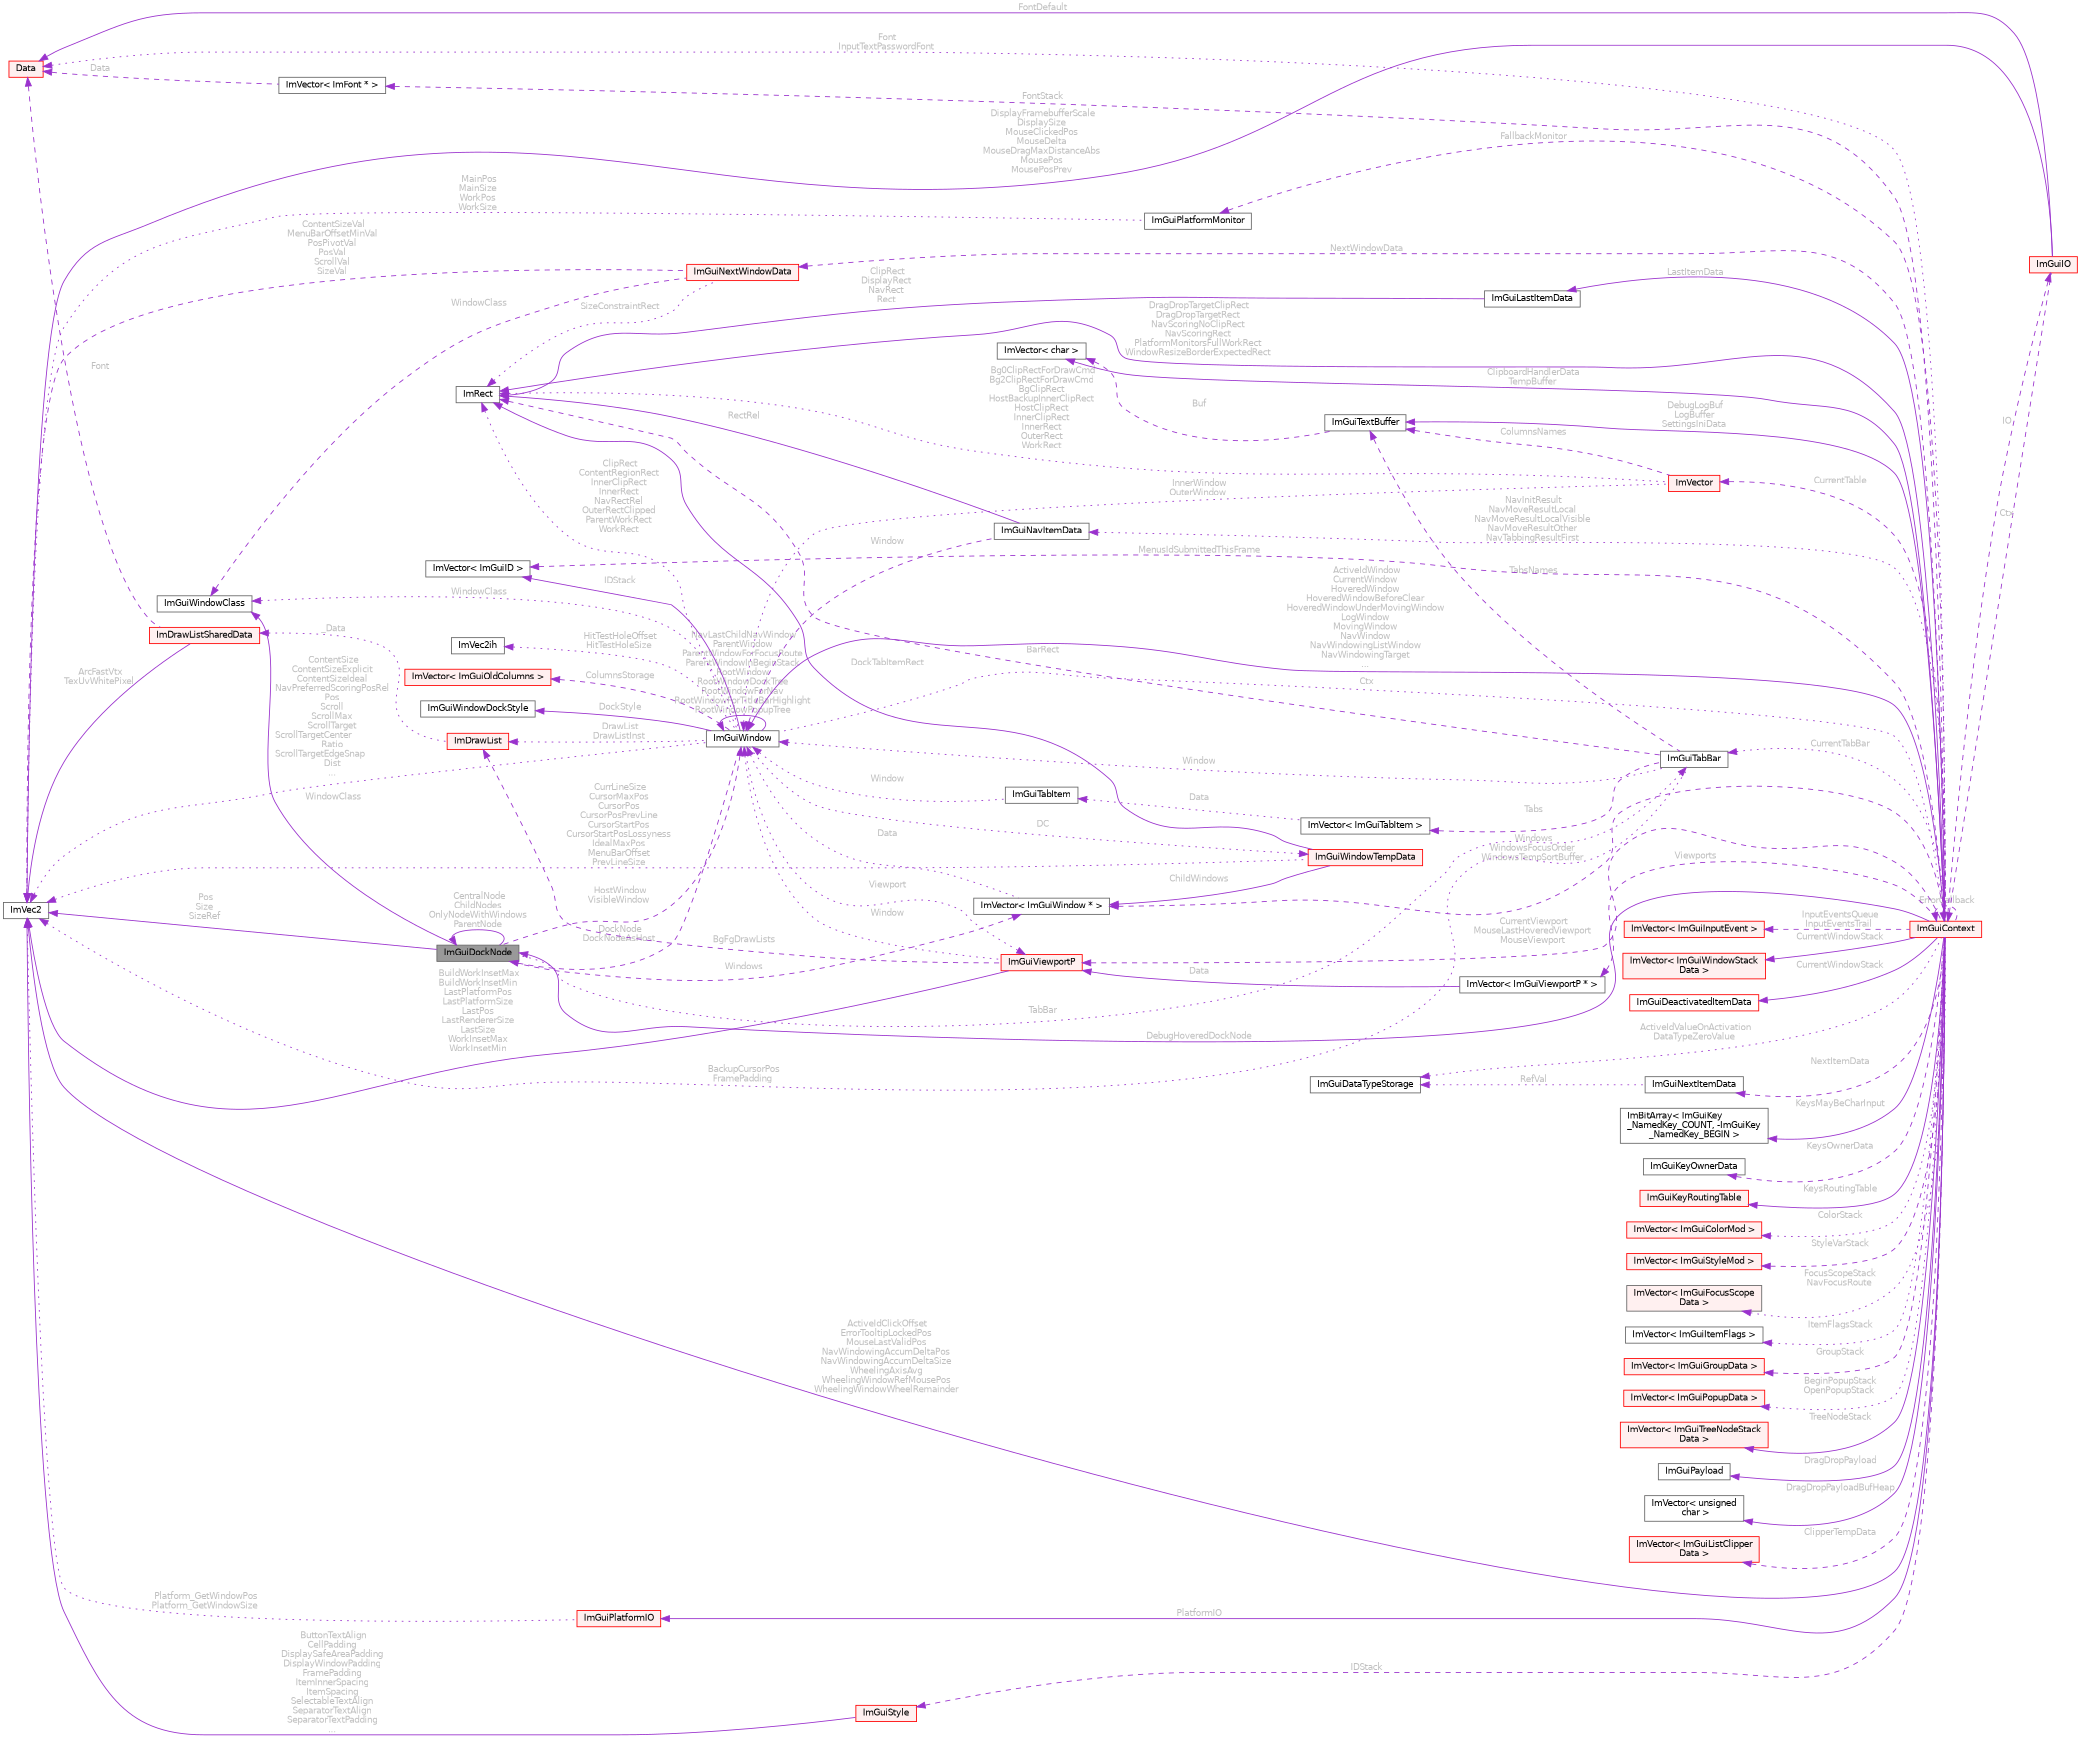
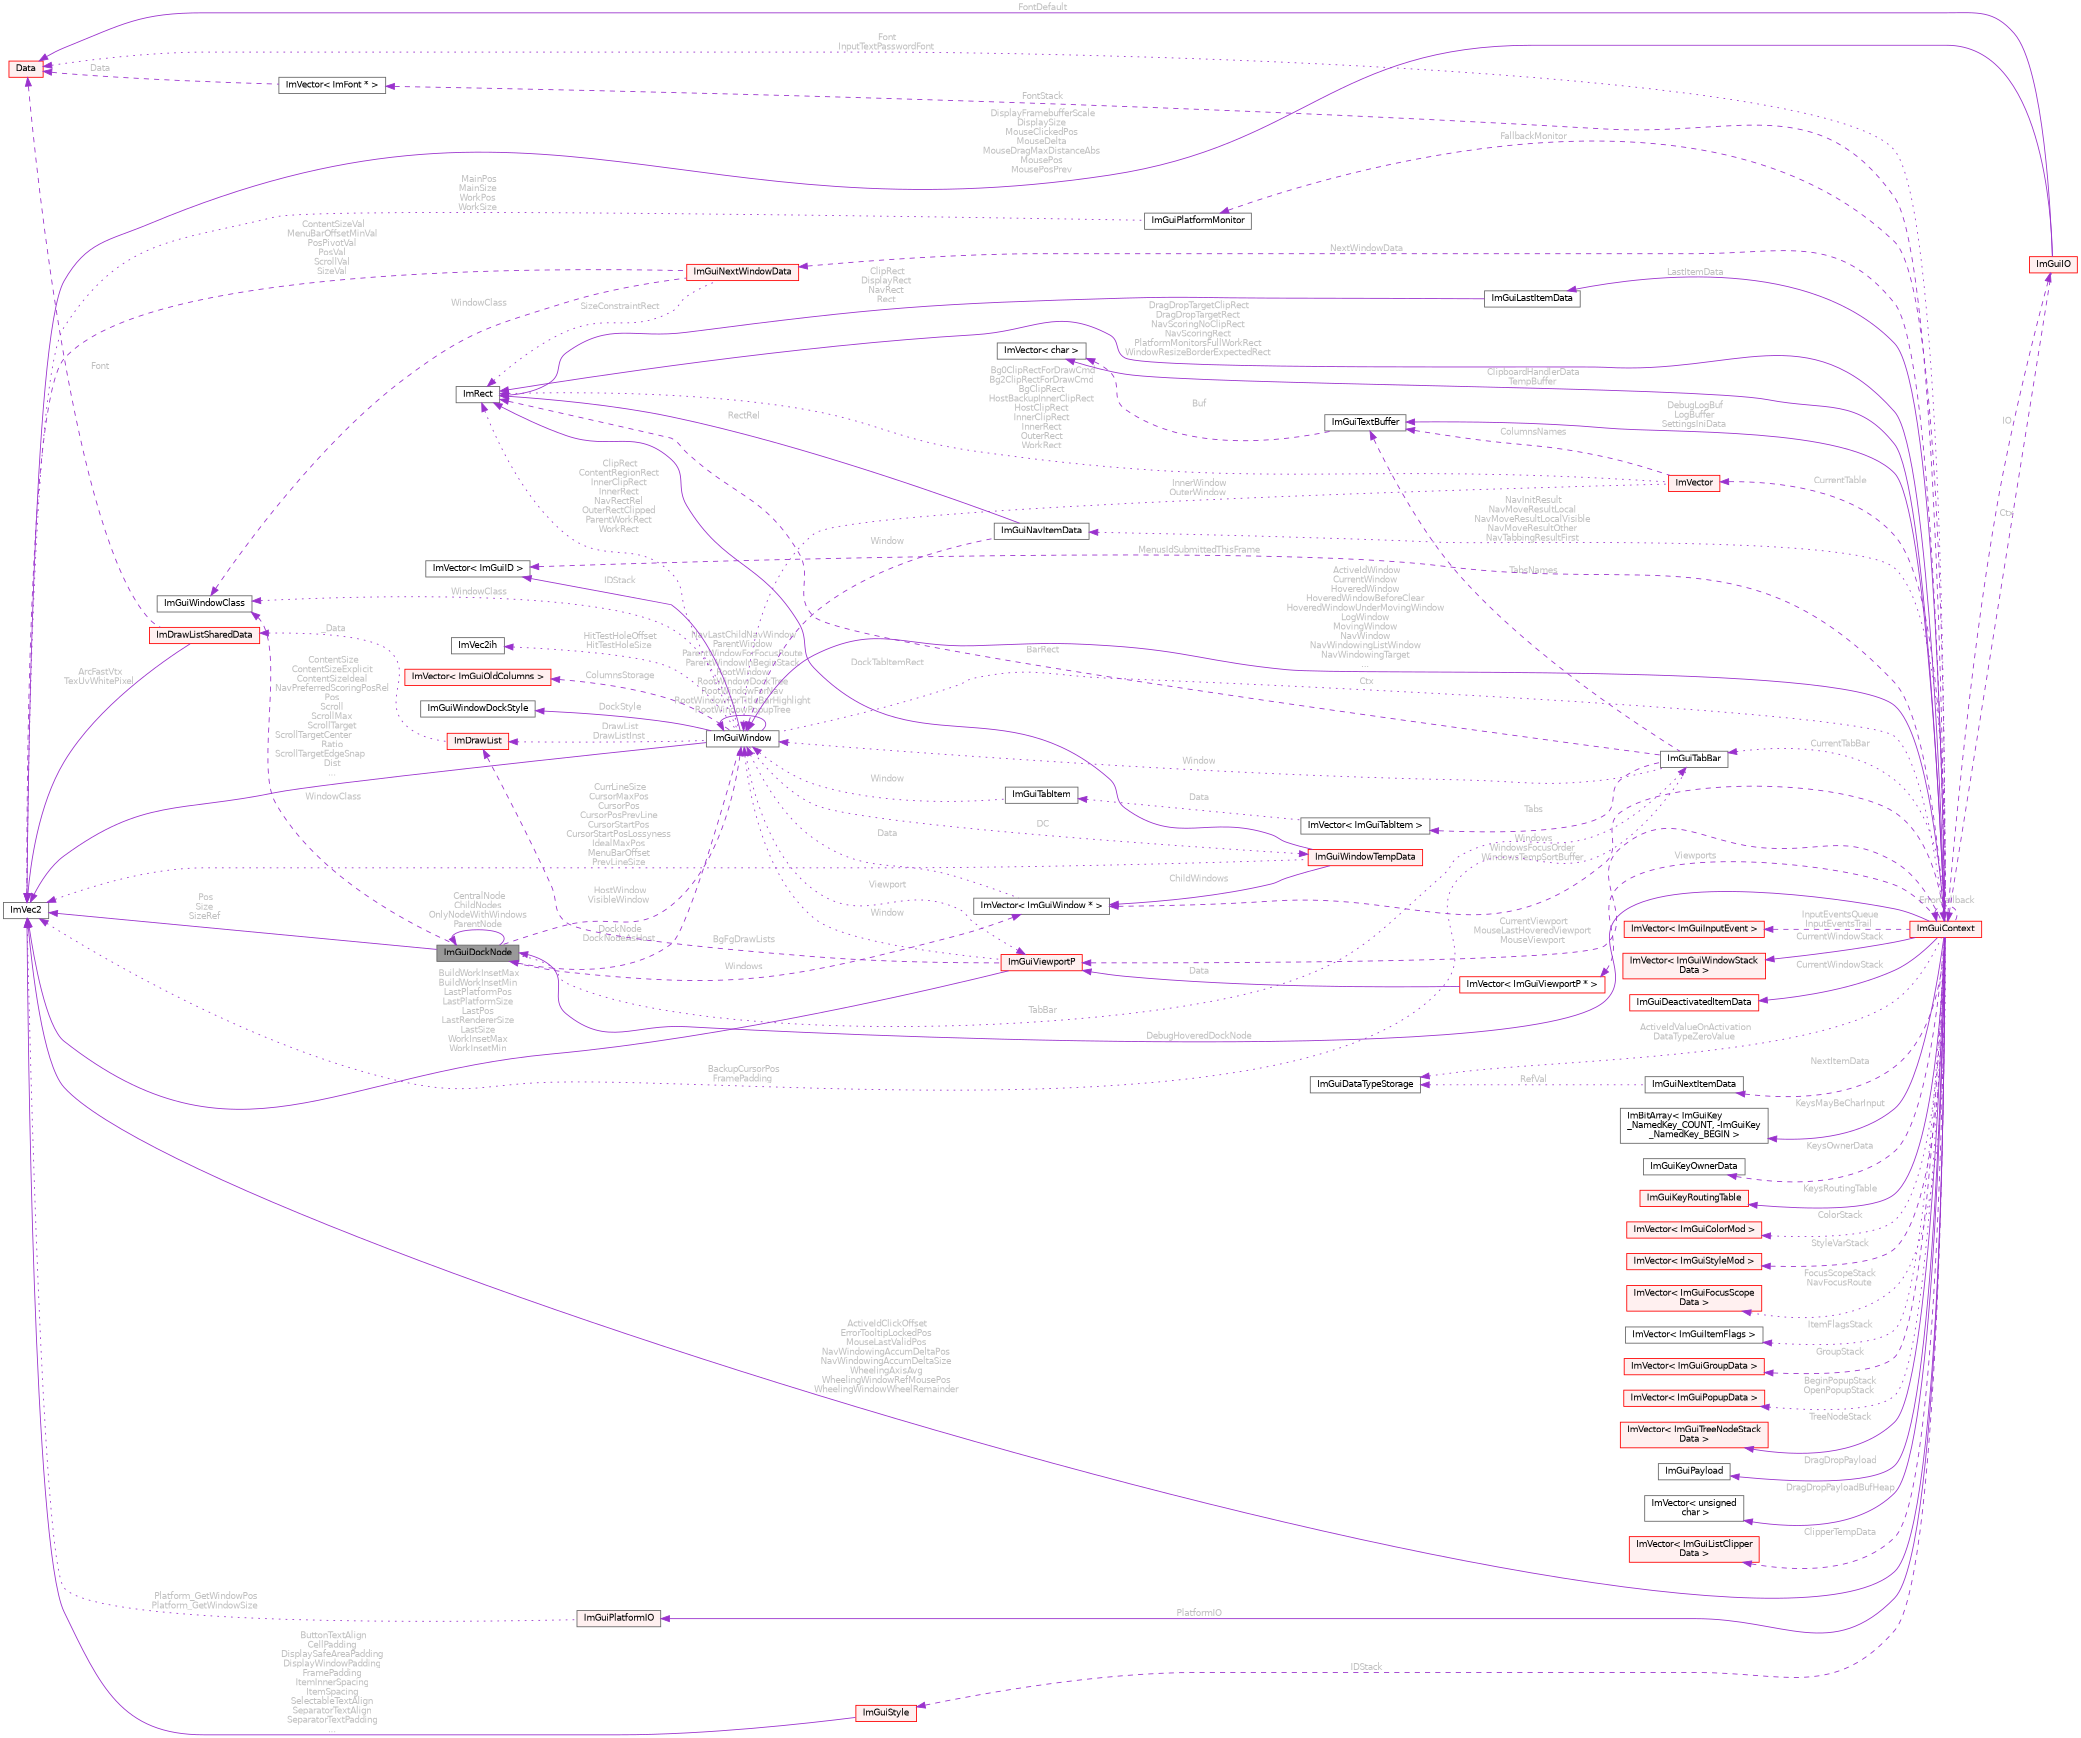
(355, 782) -> (355, 782)
(288, 822) -> (288, 822)
(1532, 985) -> (1532, 985)
(1694, 1298) -> (1694, 1298)
(619, 1619) -> (619, 1619)
